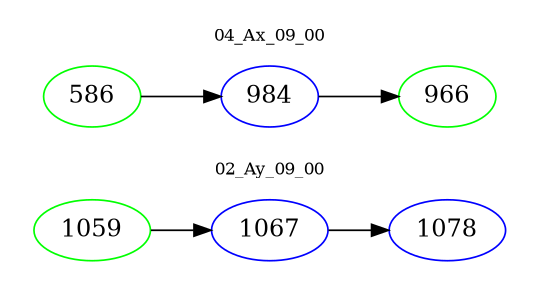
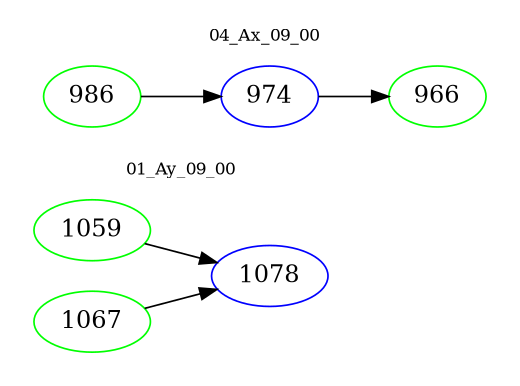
(92, 97) -> (92, 97)
(270, 97) -> (270, 97)
(270, 170) -> (181, 170)
(172, 230) -> (173, 251)
(270, 230) -> (92, 322)
